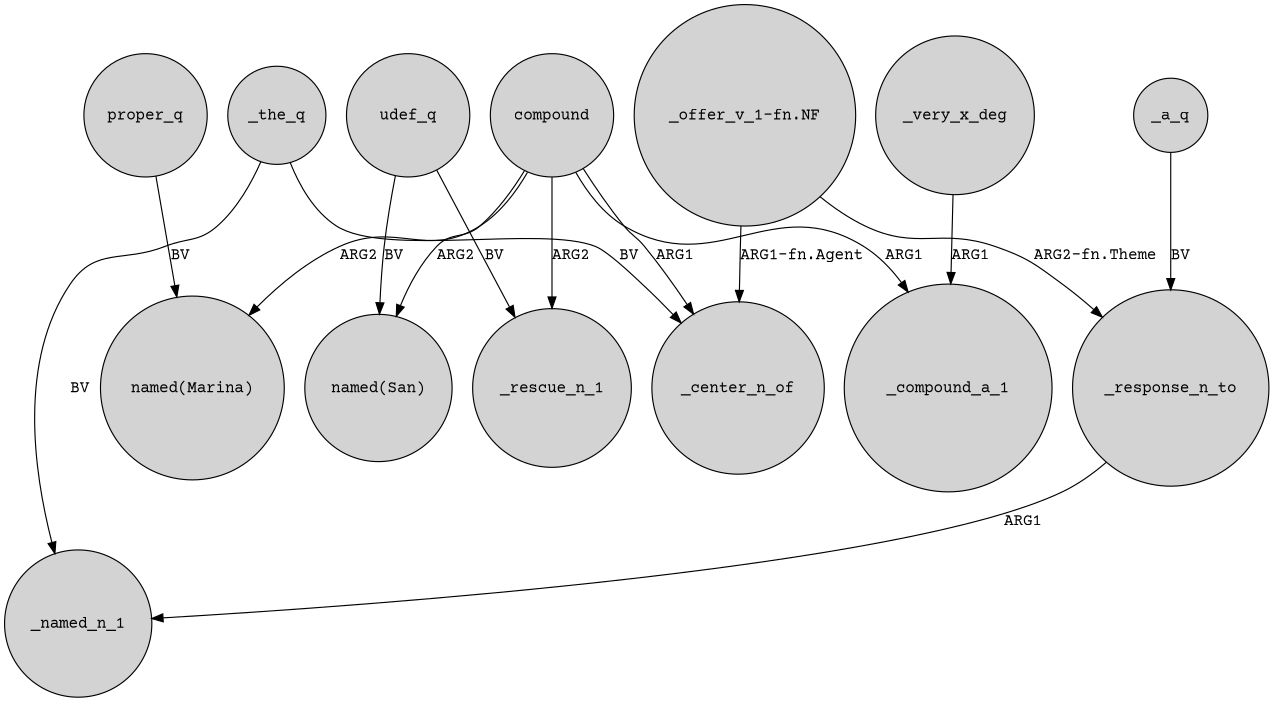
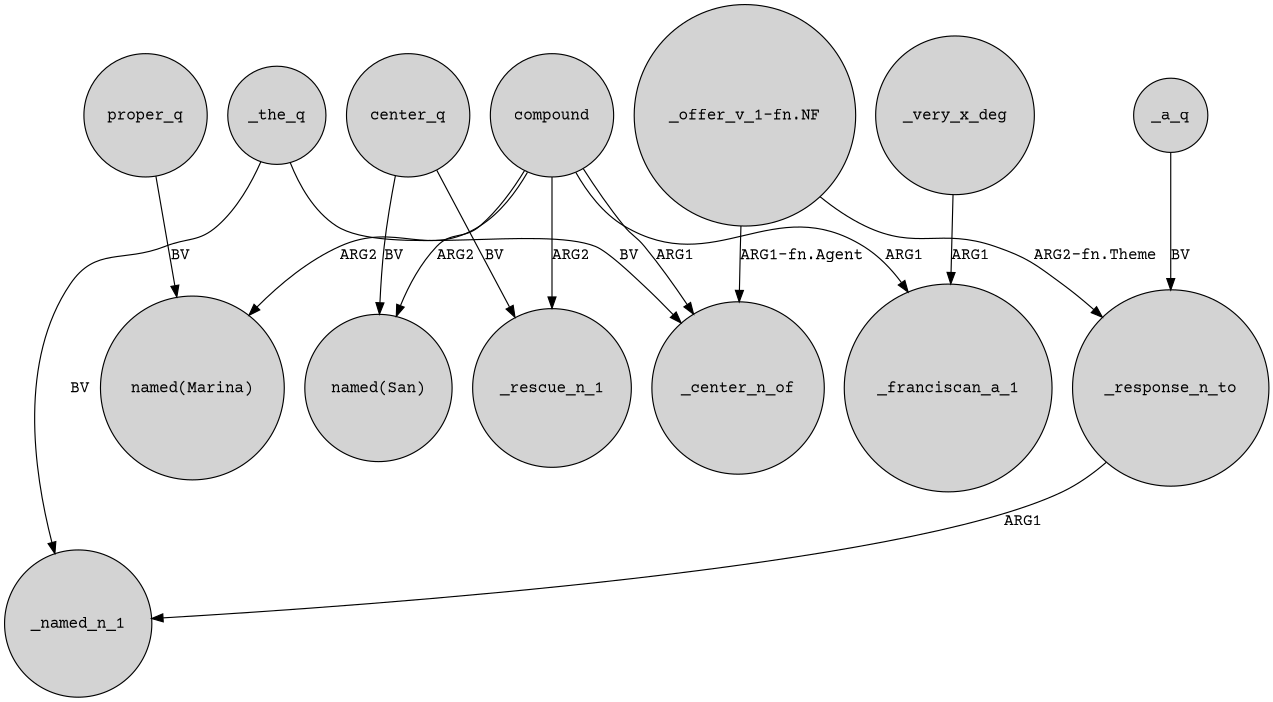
(408, 115) -> (408, 115)
(948, 388) -> (948, 388)
